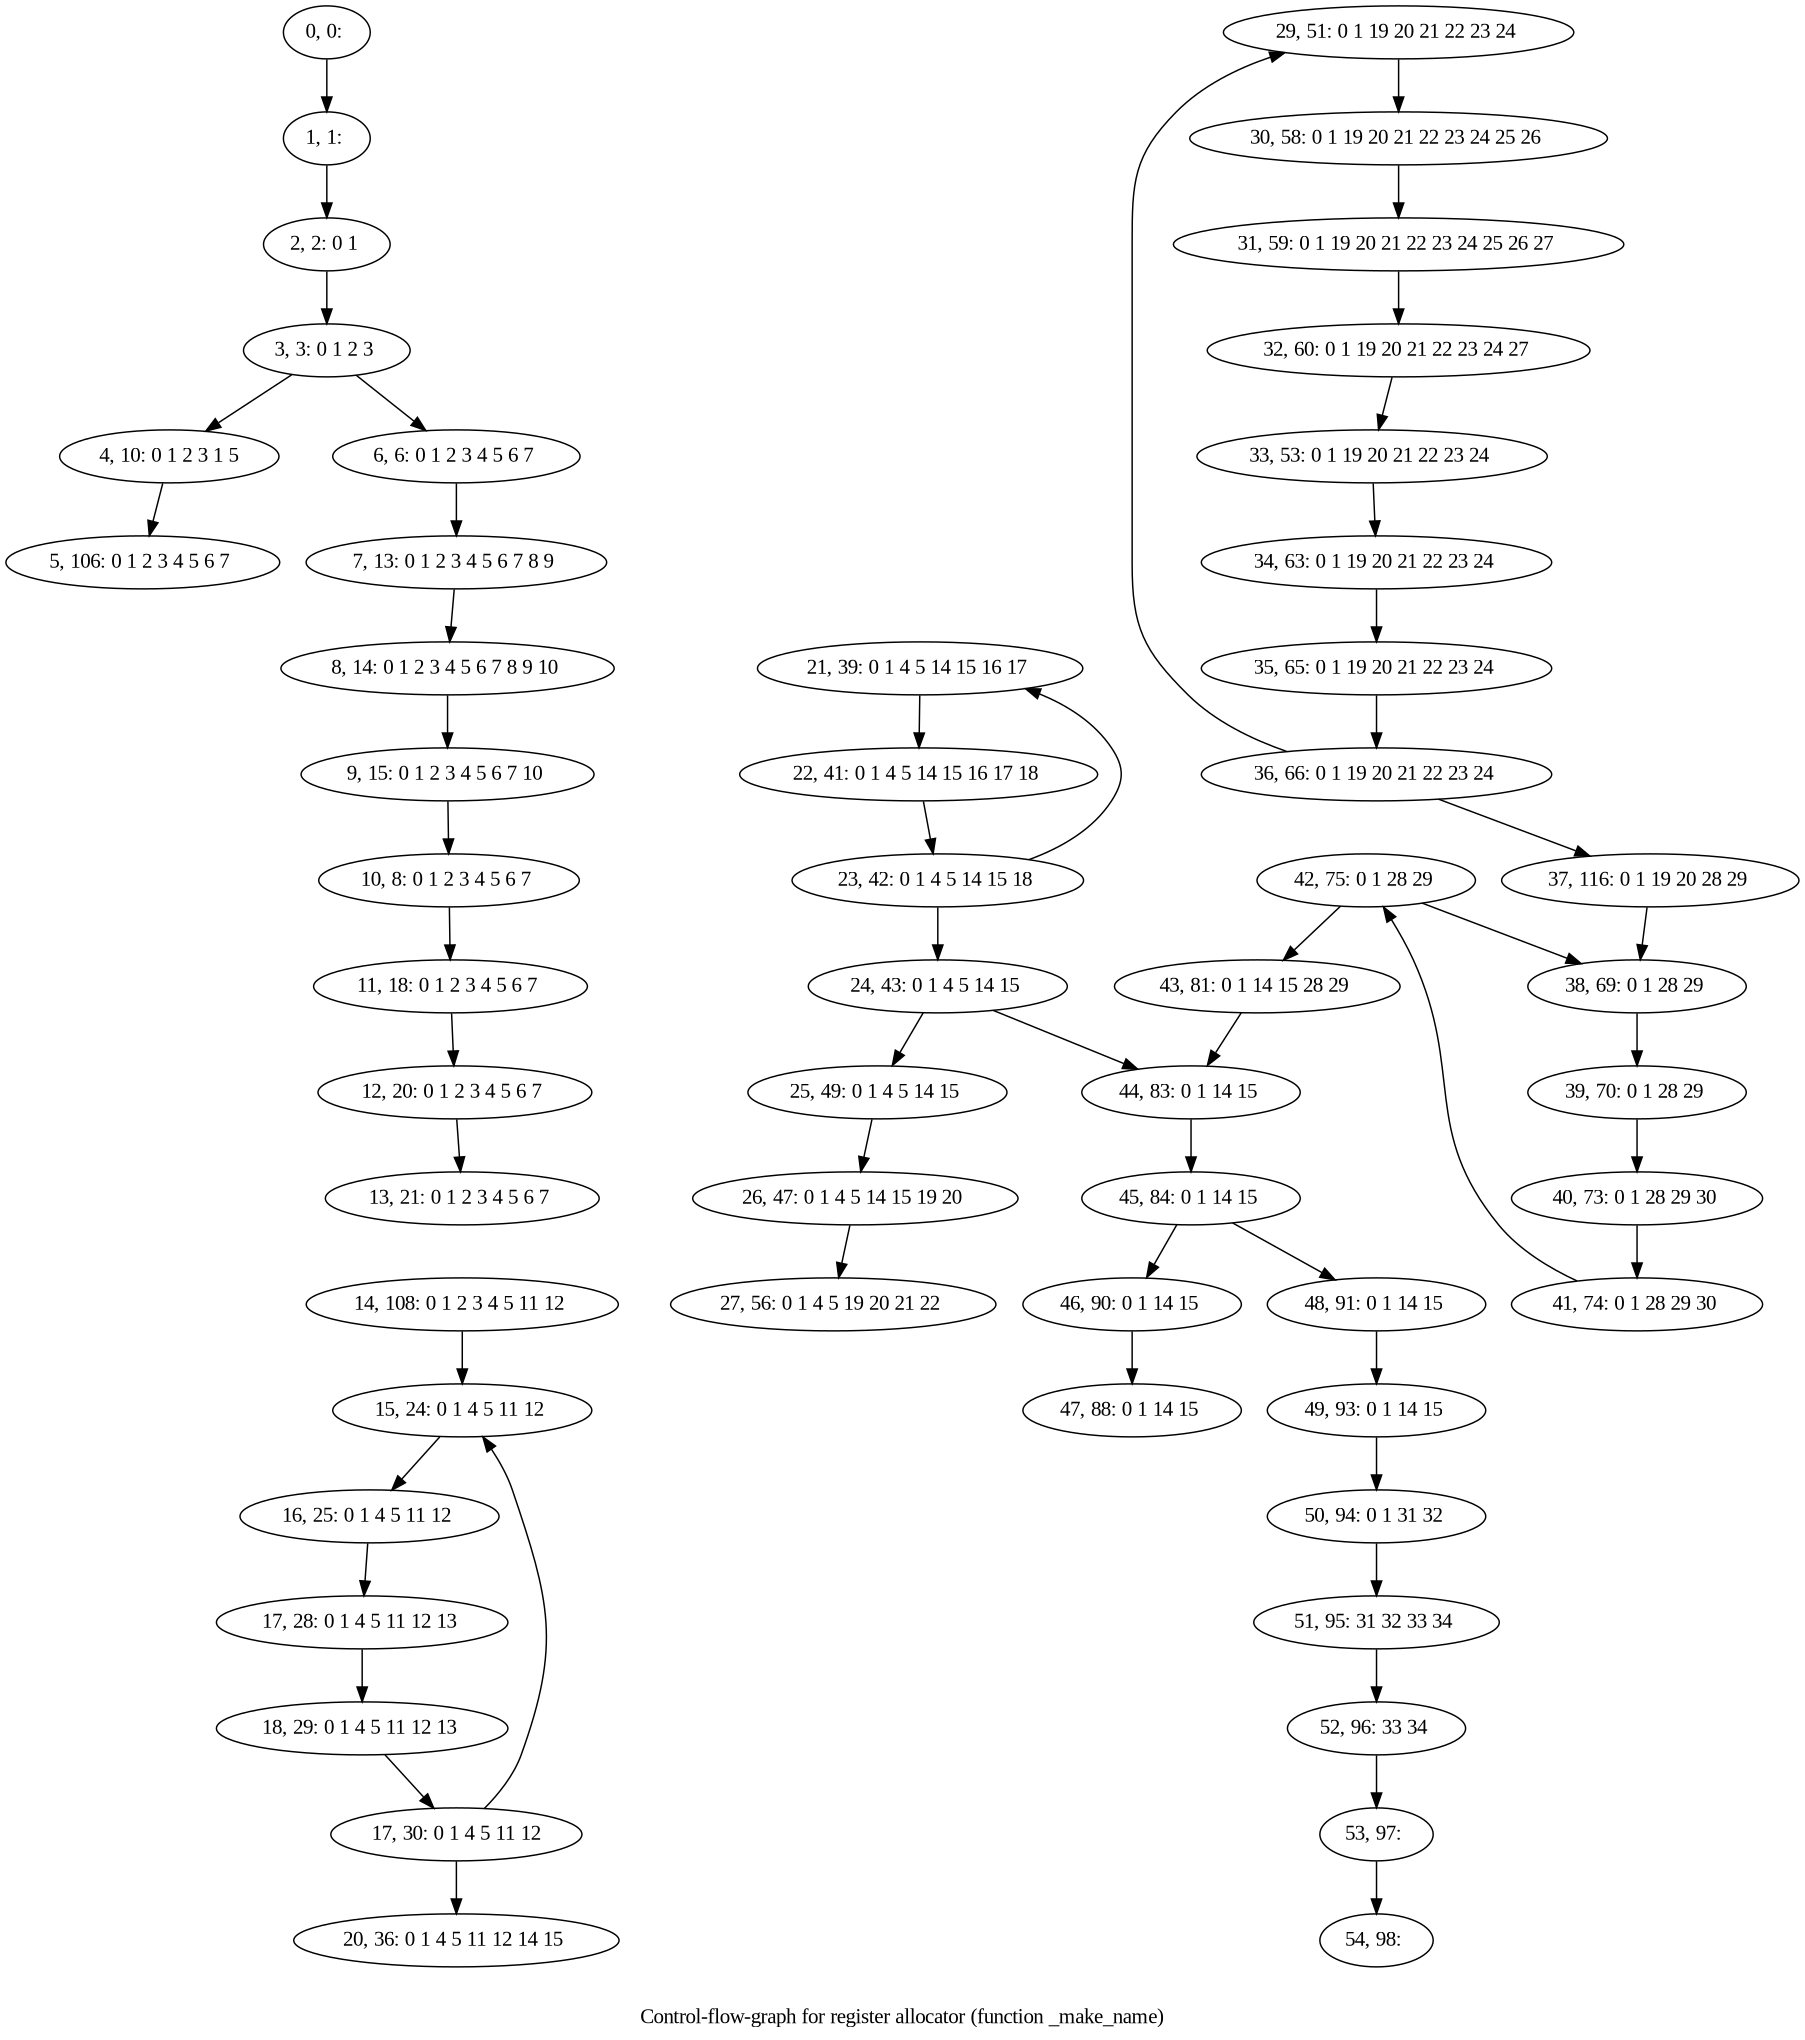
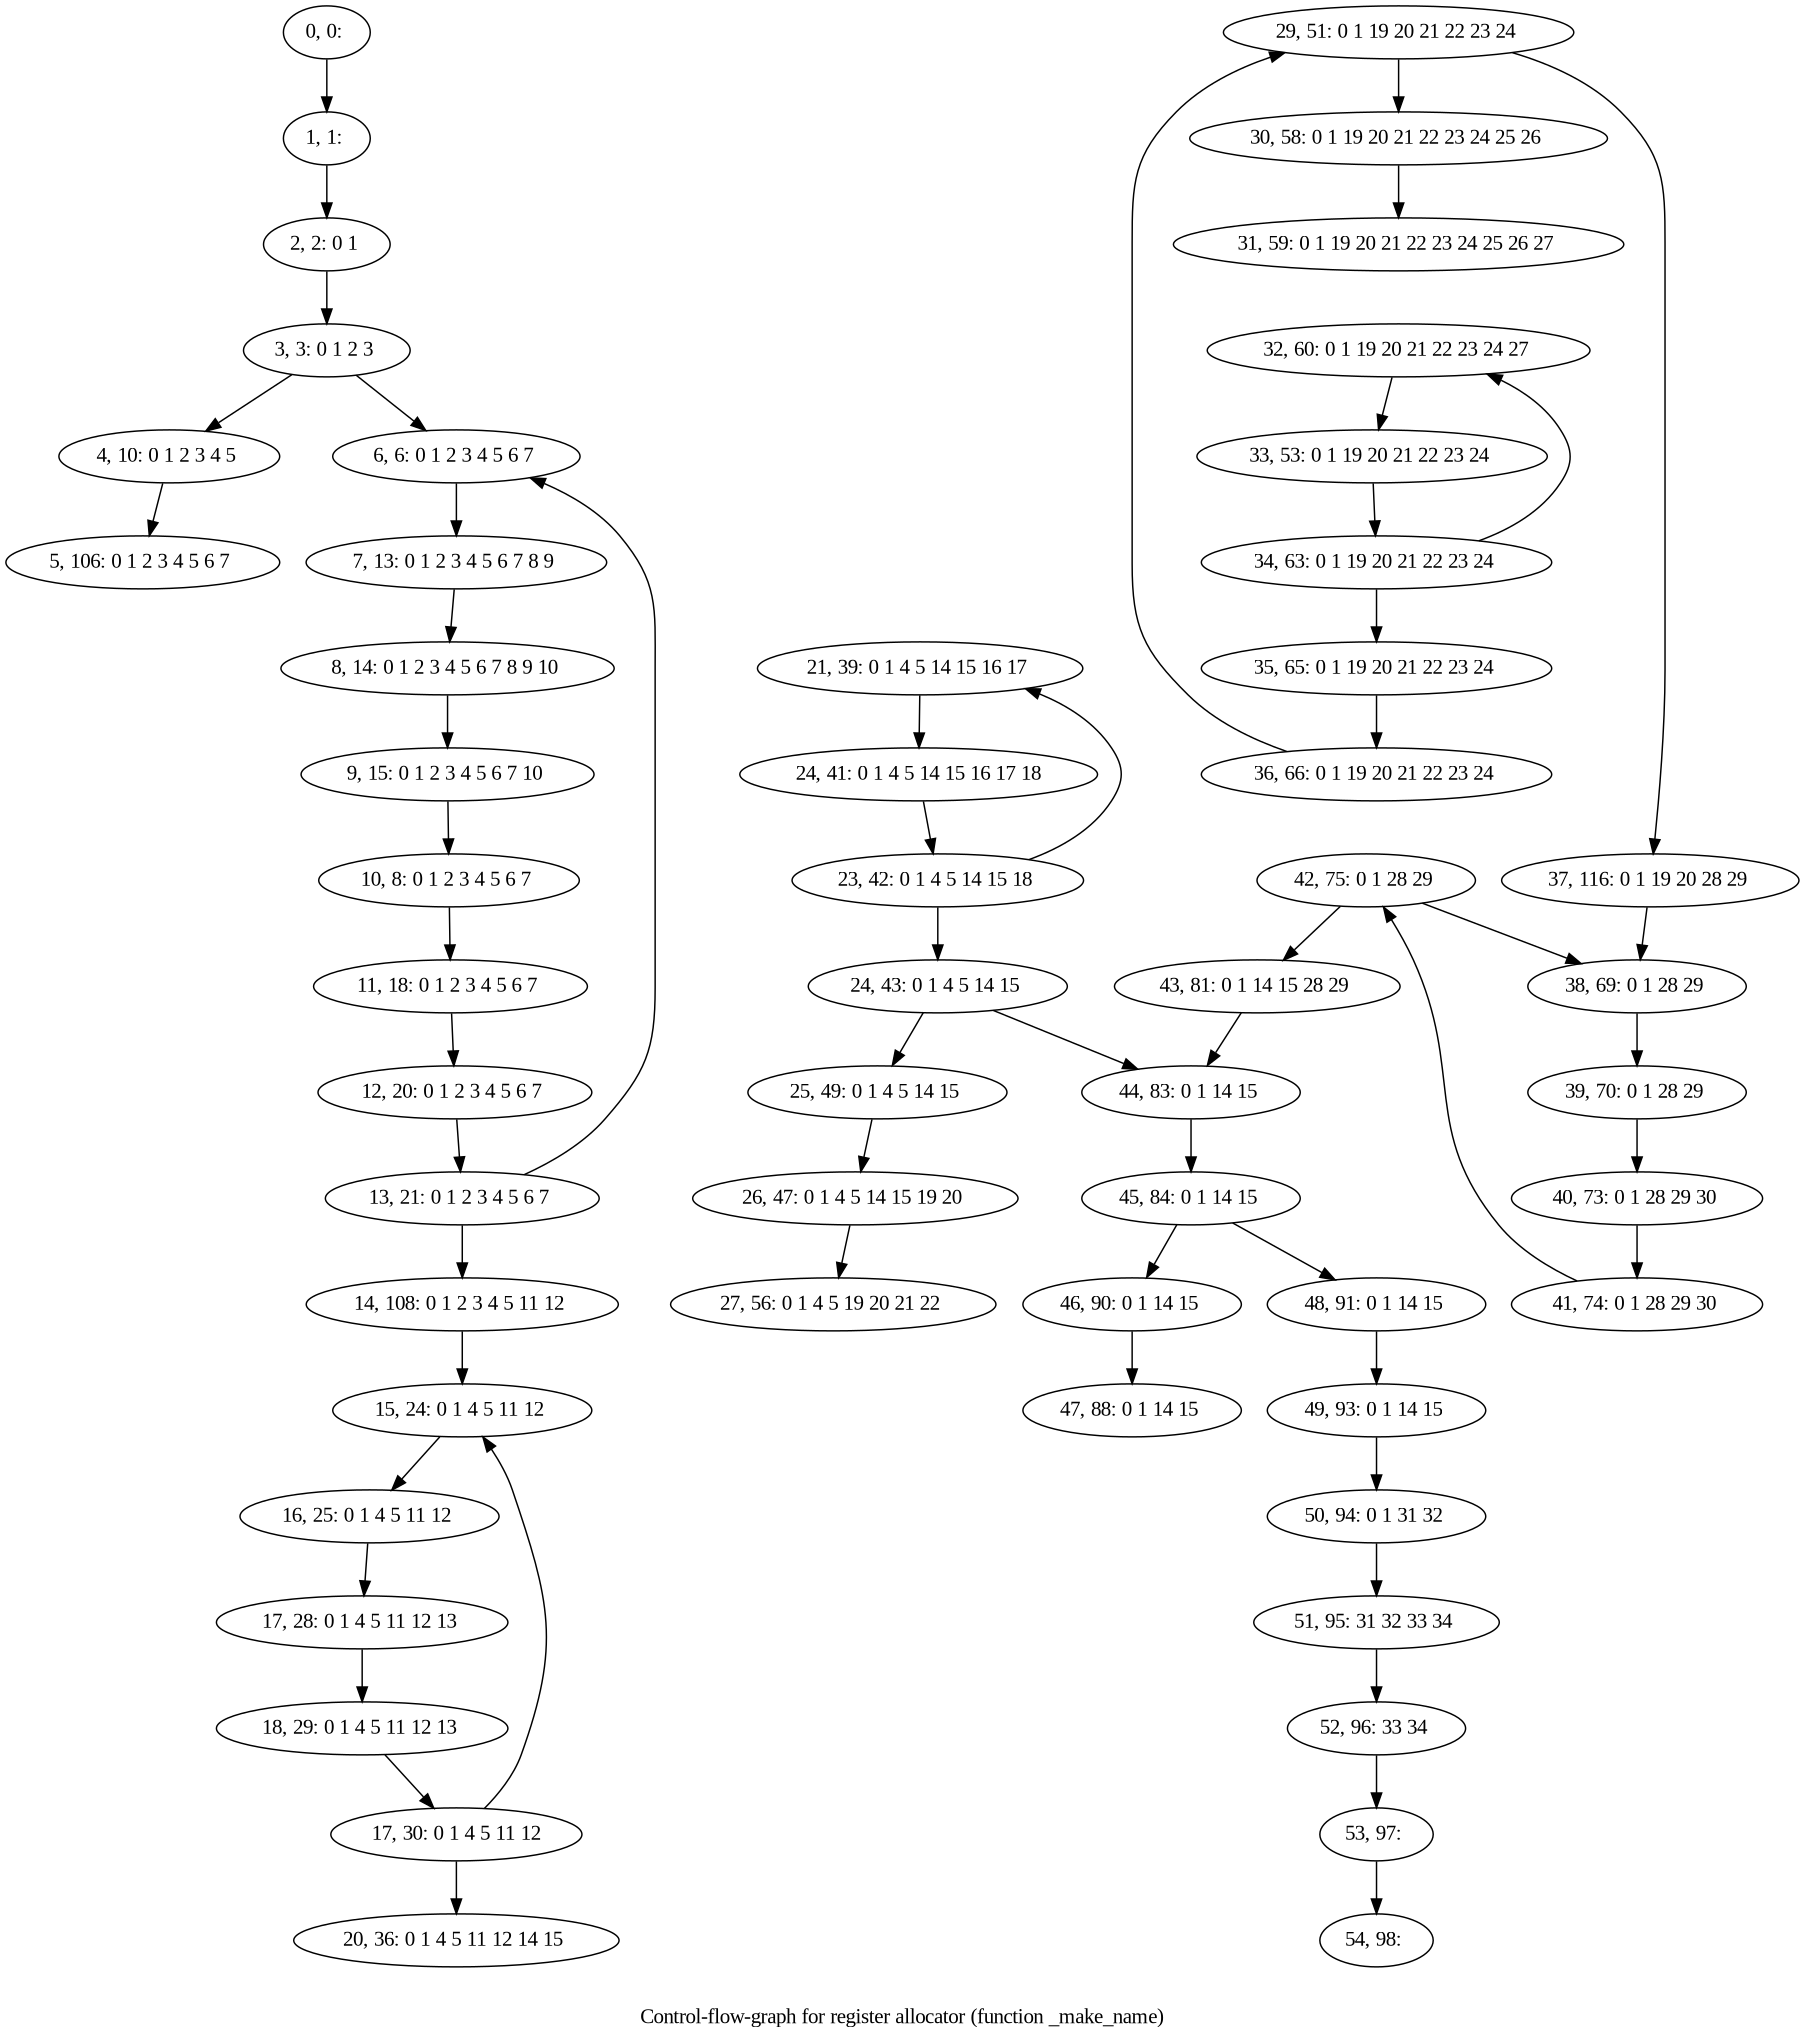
(1399, 290) -> (1568, 468)
(169, 456) -> (169, 456)
(919, 774) -> (919, 774)
(1507, 825) -> (1665, 407)
none -> (655, 833)
none -> (462, 1244)
